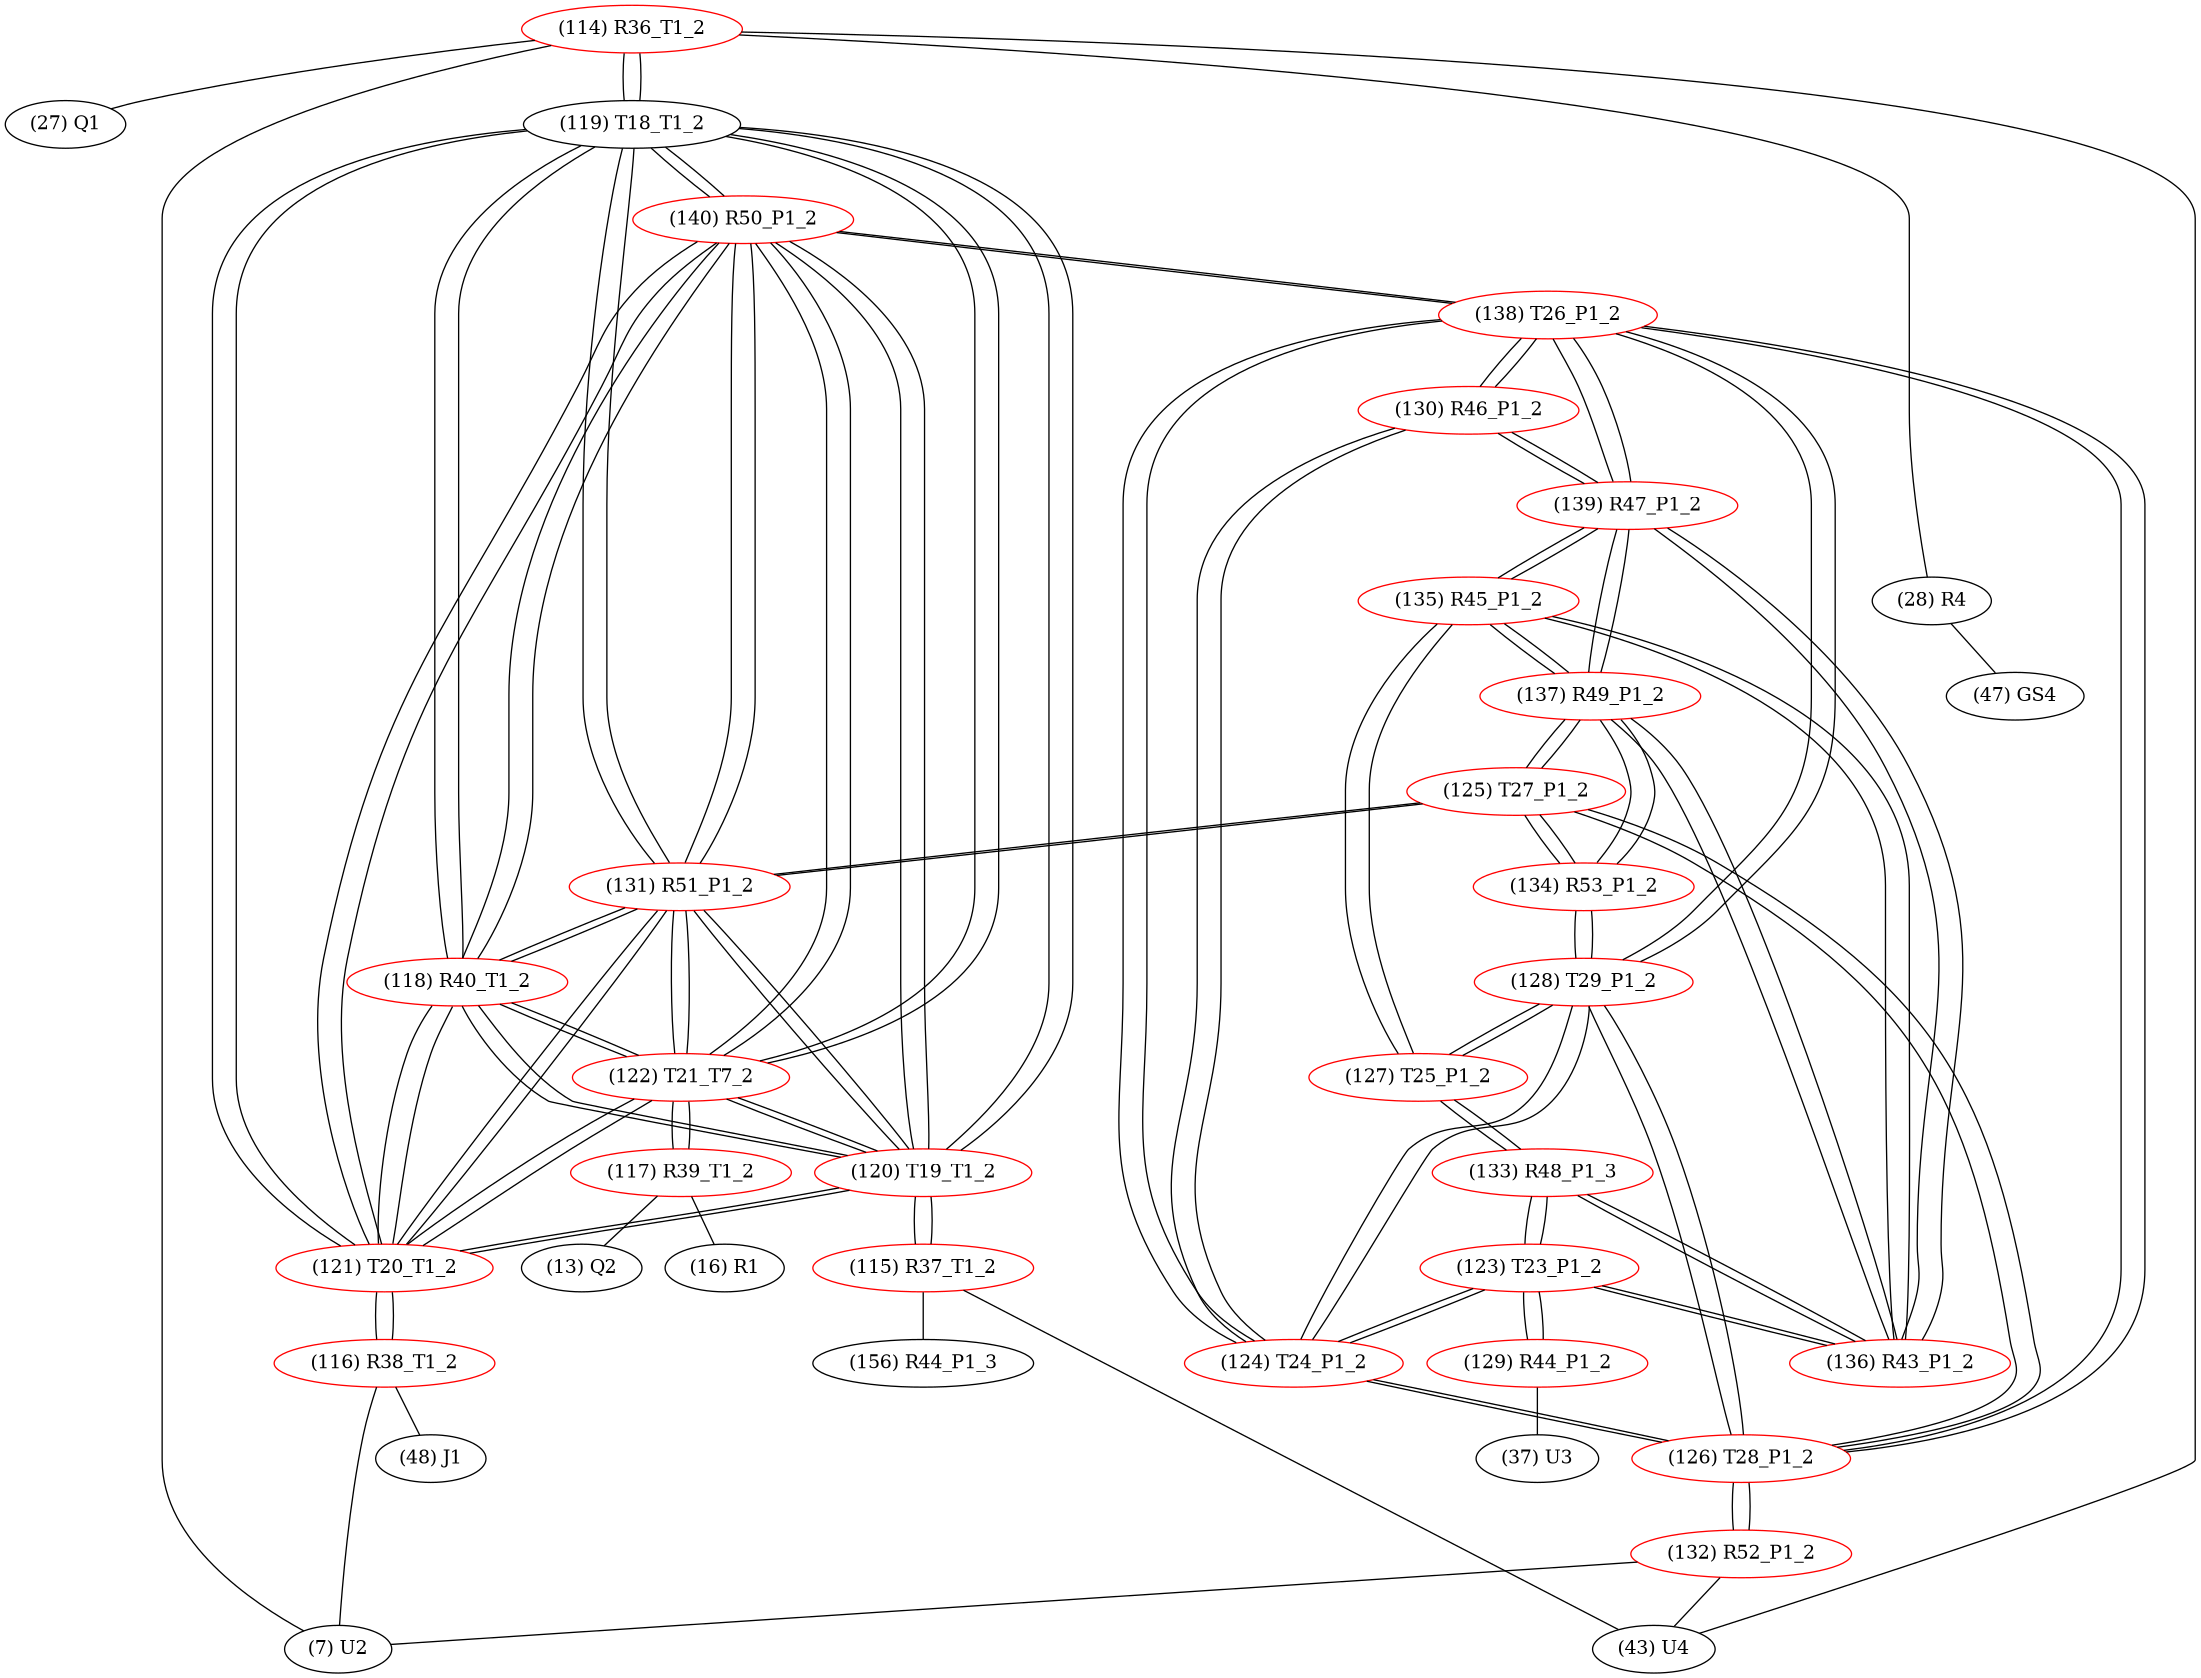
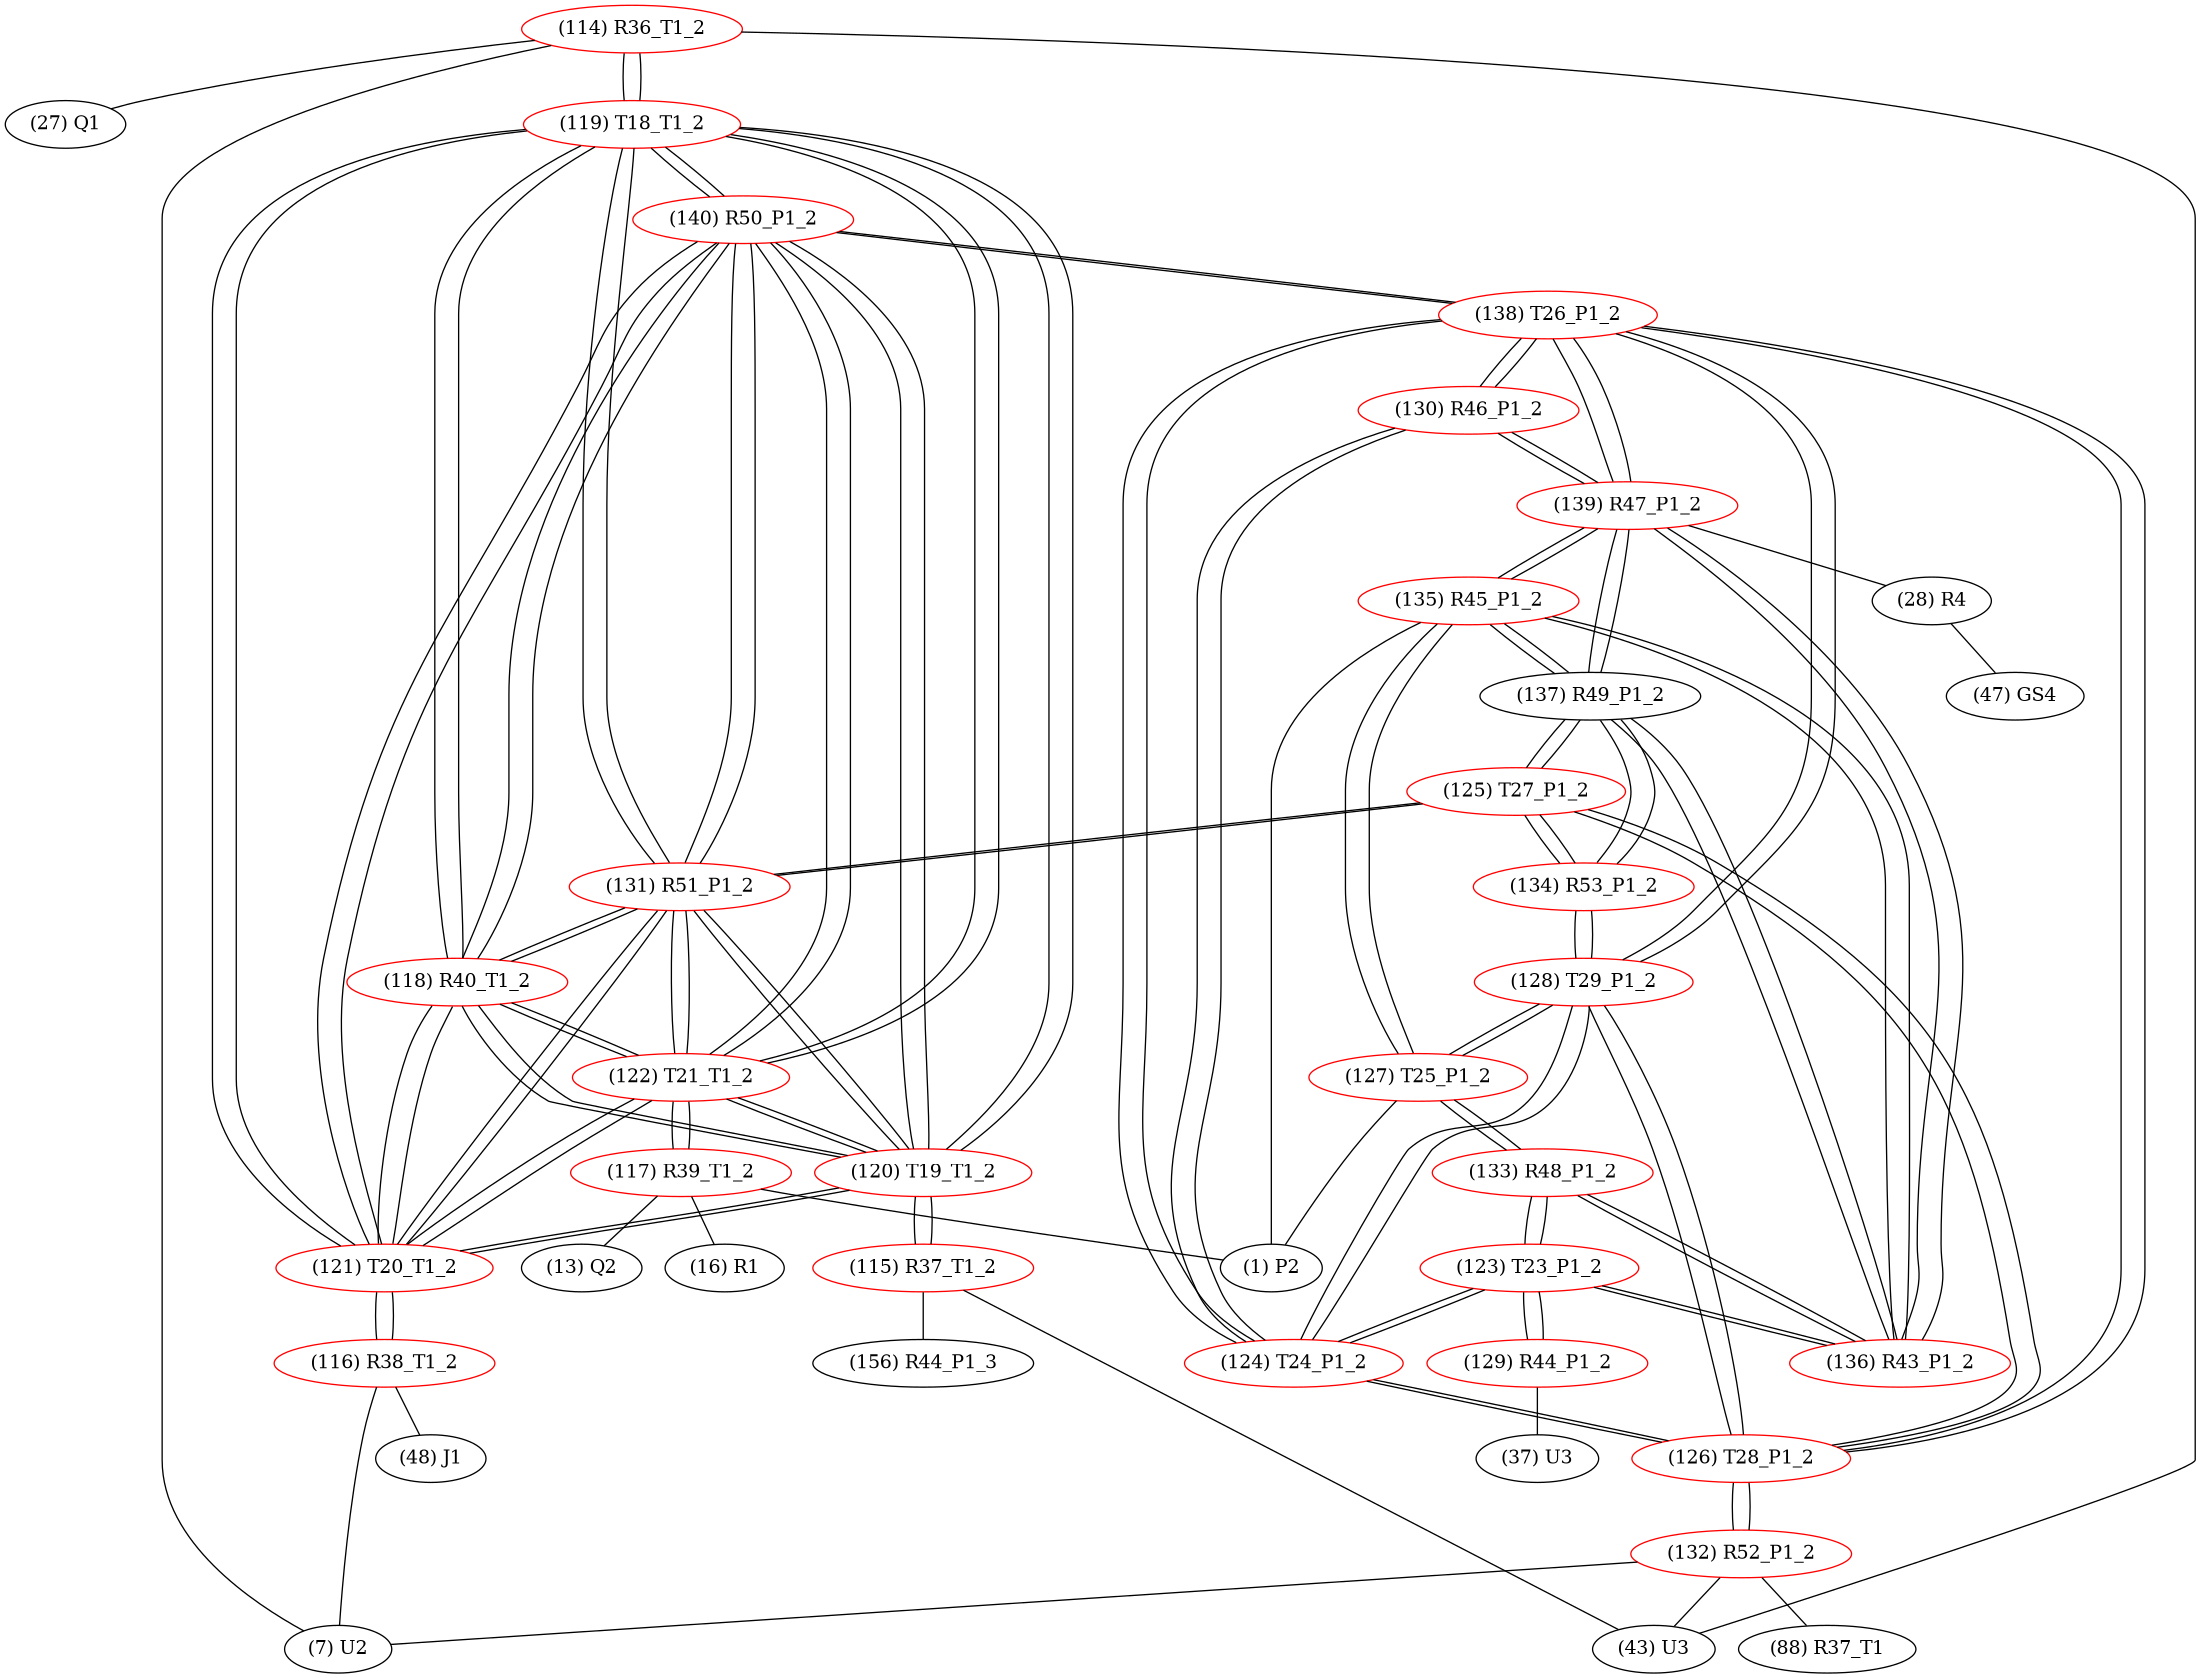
(1517, 98) -> (1787, 556)
(632, 124) -> (632, 124)
(1590, 696) -> (1590, 696)
(681, 1077) -> (681, 1077)
(1543, 1173) -> (1543, 1173)
none -> (1271, 1268)
(1654, 1649) -> (1654, 1649)
none -> (1827, 1649)
